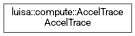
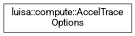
(68, 18) -> (68, 18)
